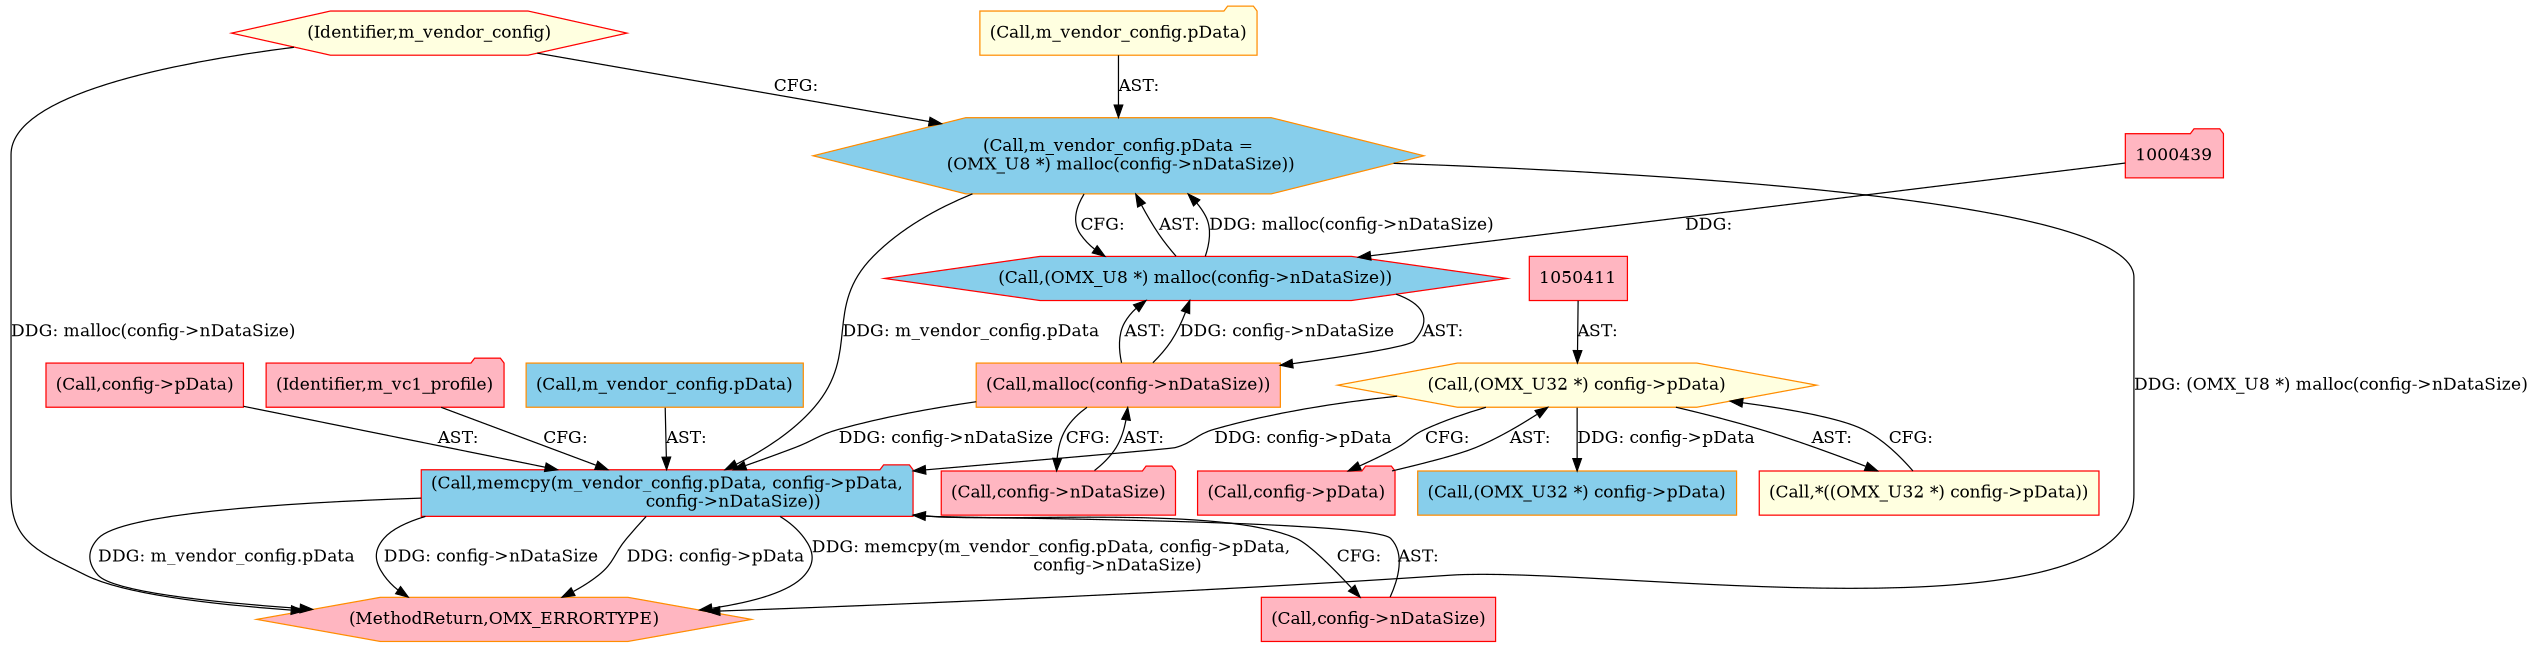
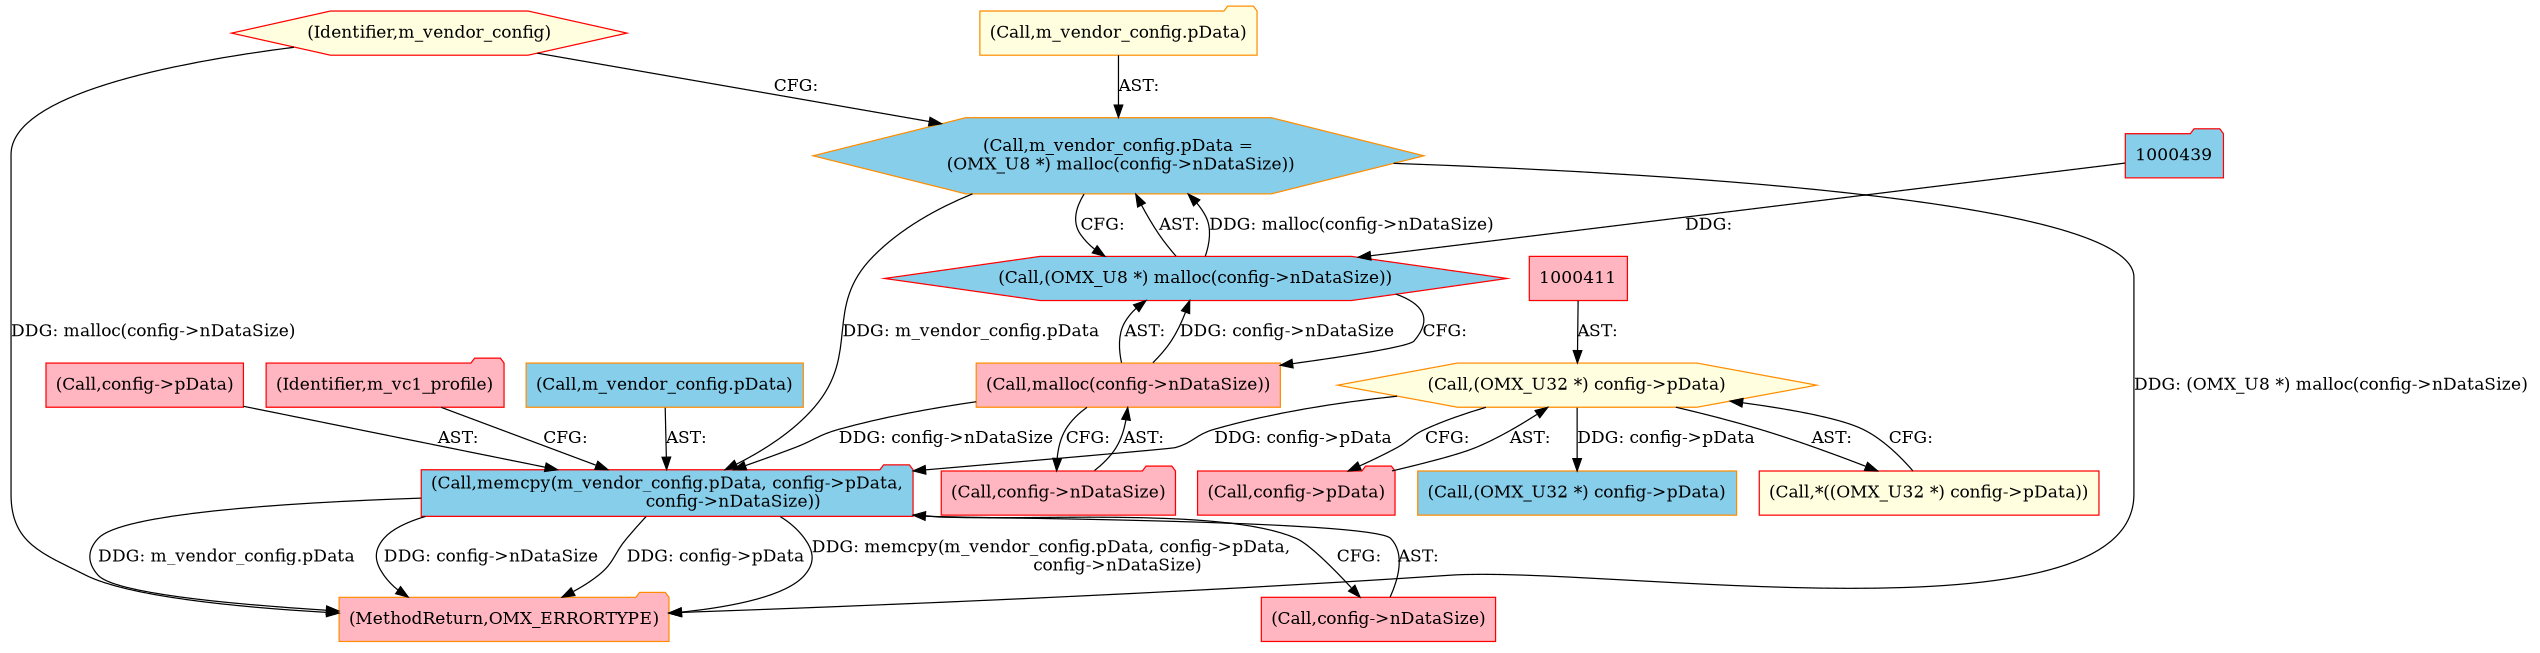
(2174, 156) -> (2174, 156)
(1578, 278) -> (1578, 278)
(1446, 332) -> (1448, 332)
(504, 619) -> (504, 619)
